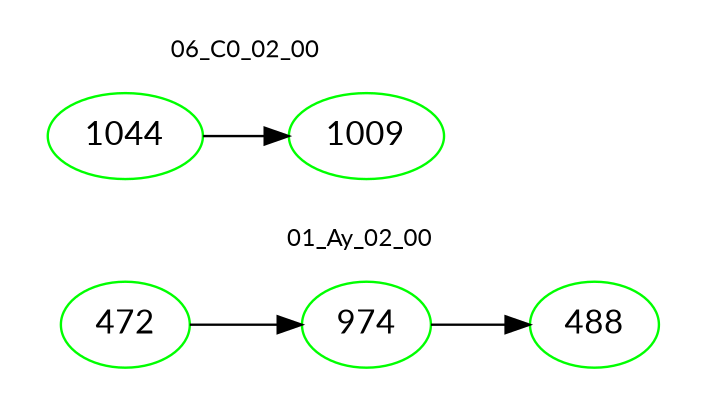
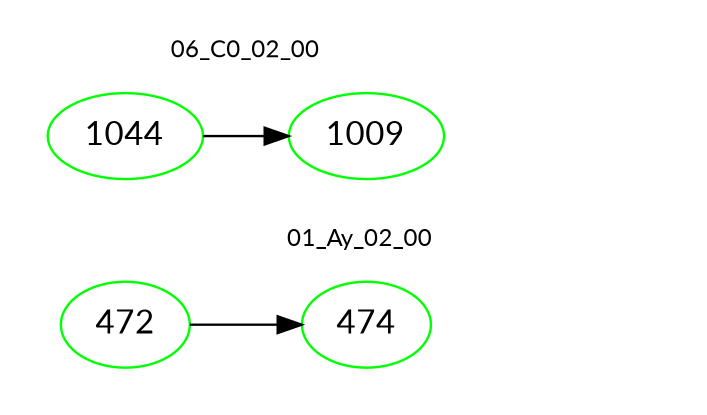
(366, 325) -> (366, 325)
(594, 325) -> none
